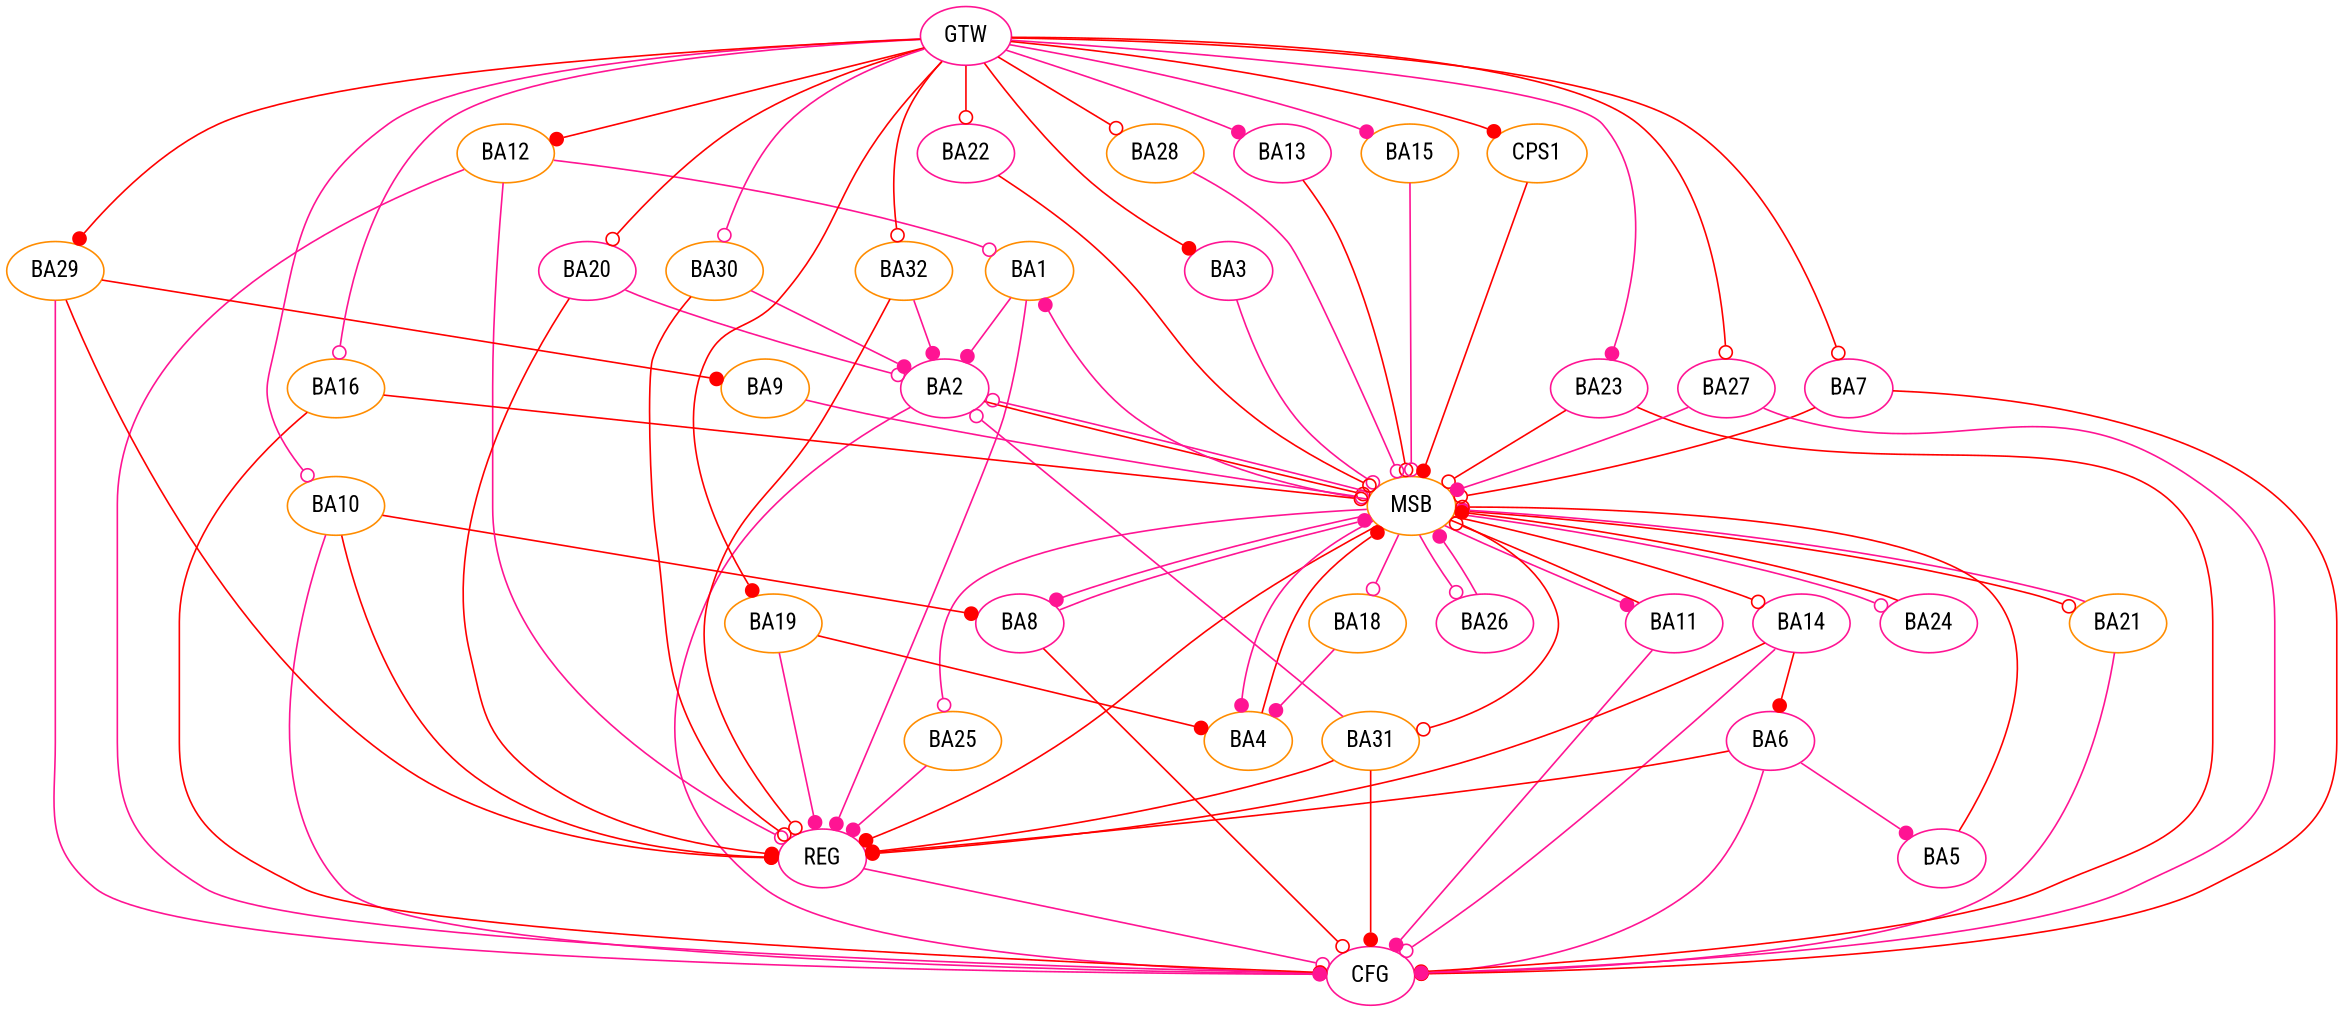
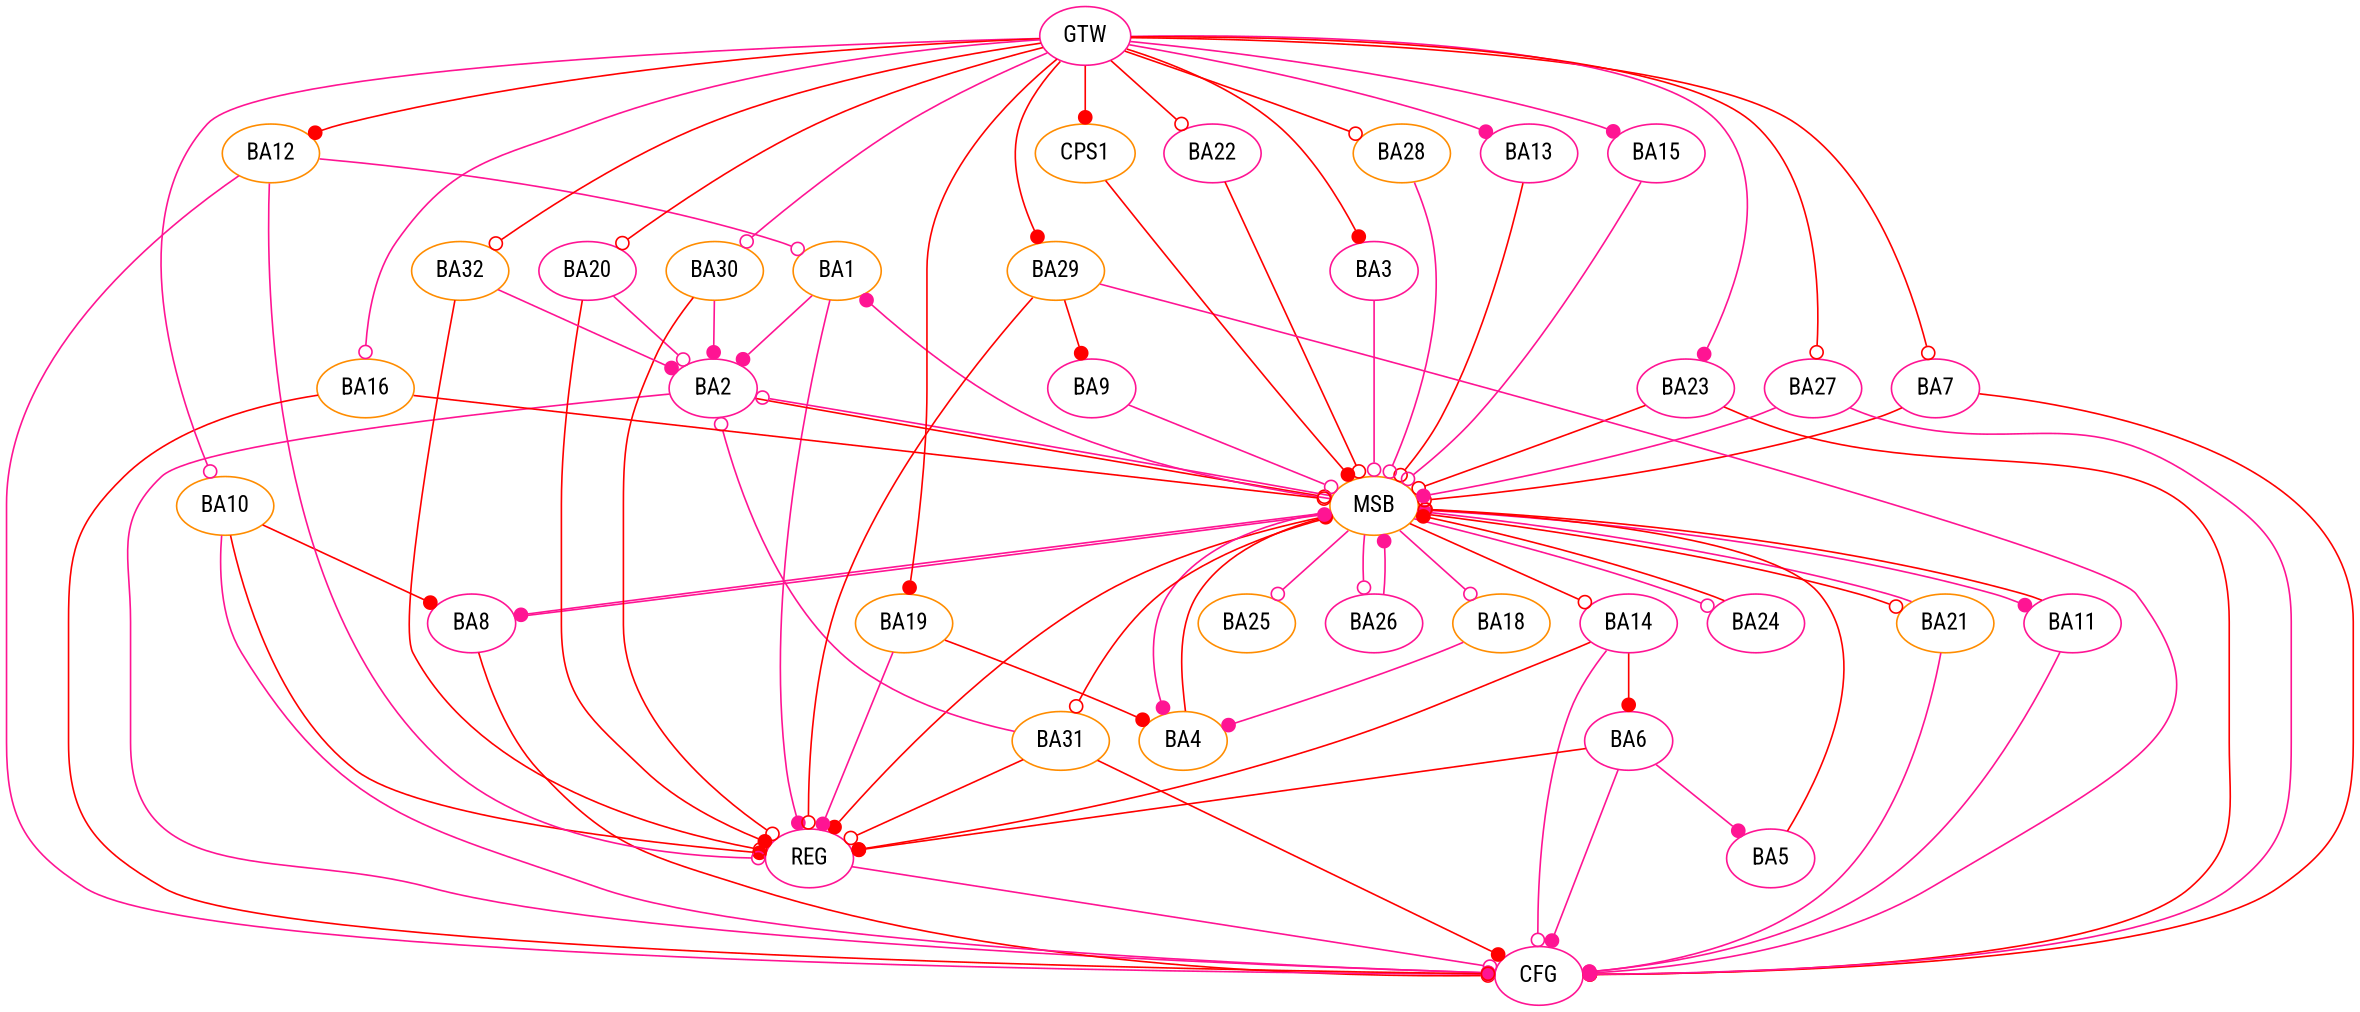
(1410, 153) -> (1656, 153)
(765, 388) -> (1092, 388)
(892, 795) -> none
